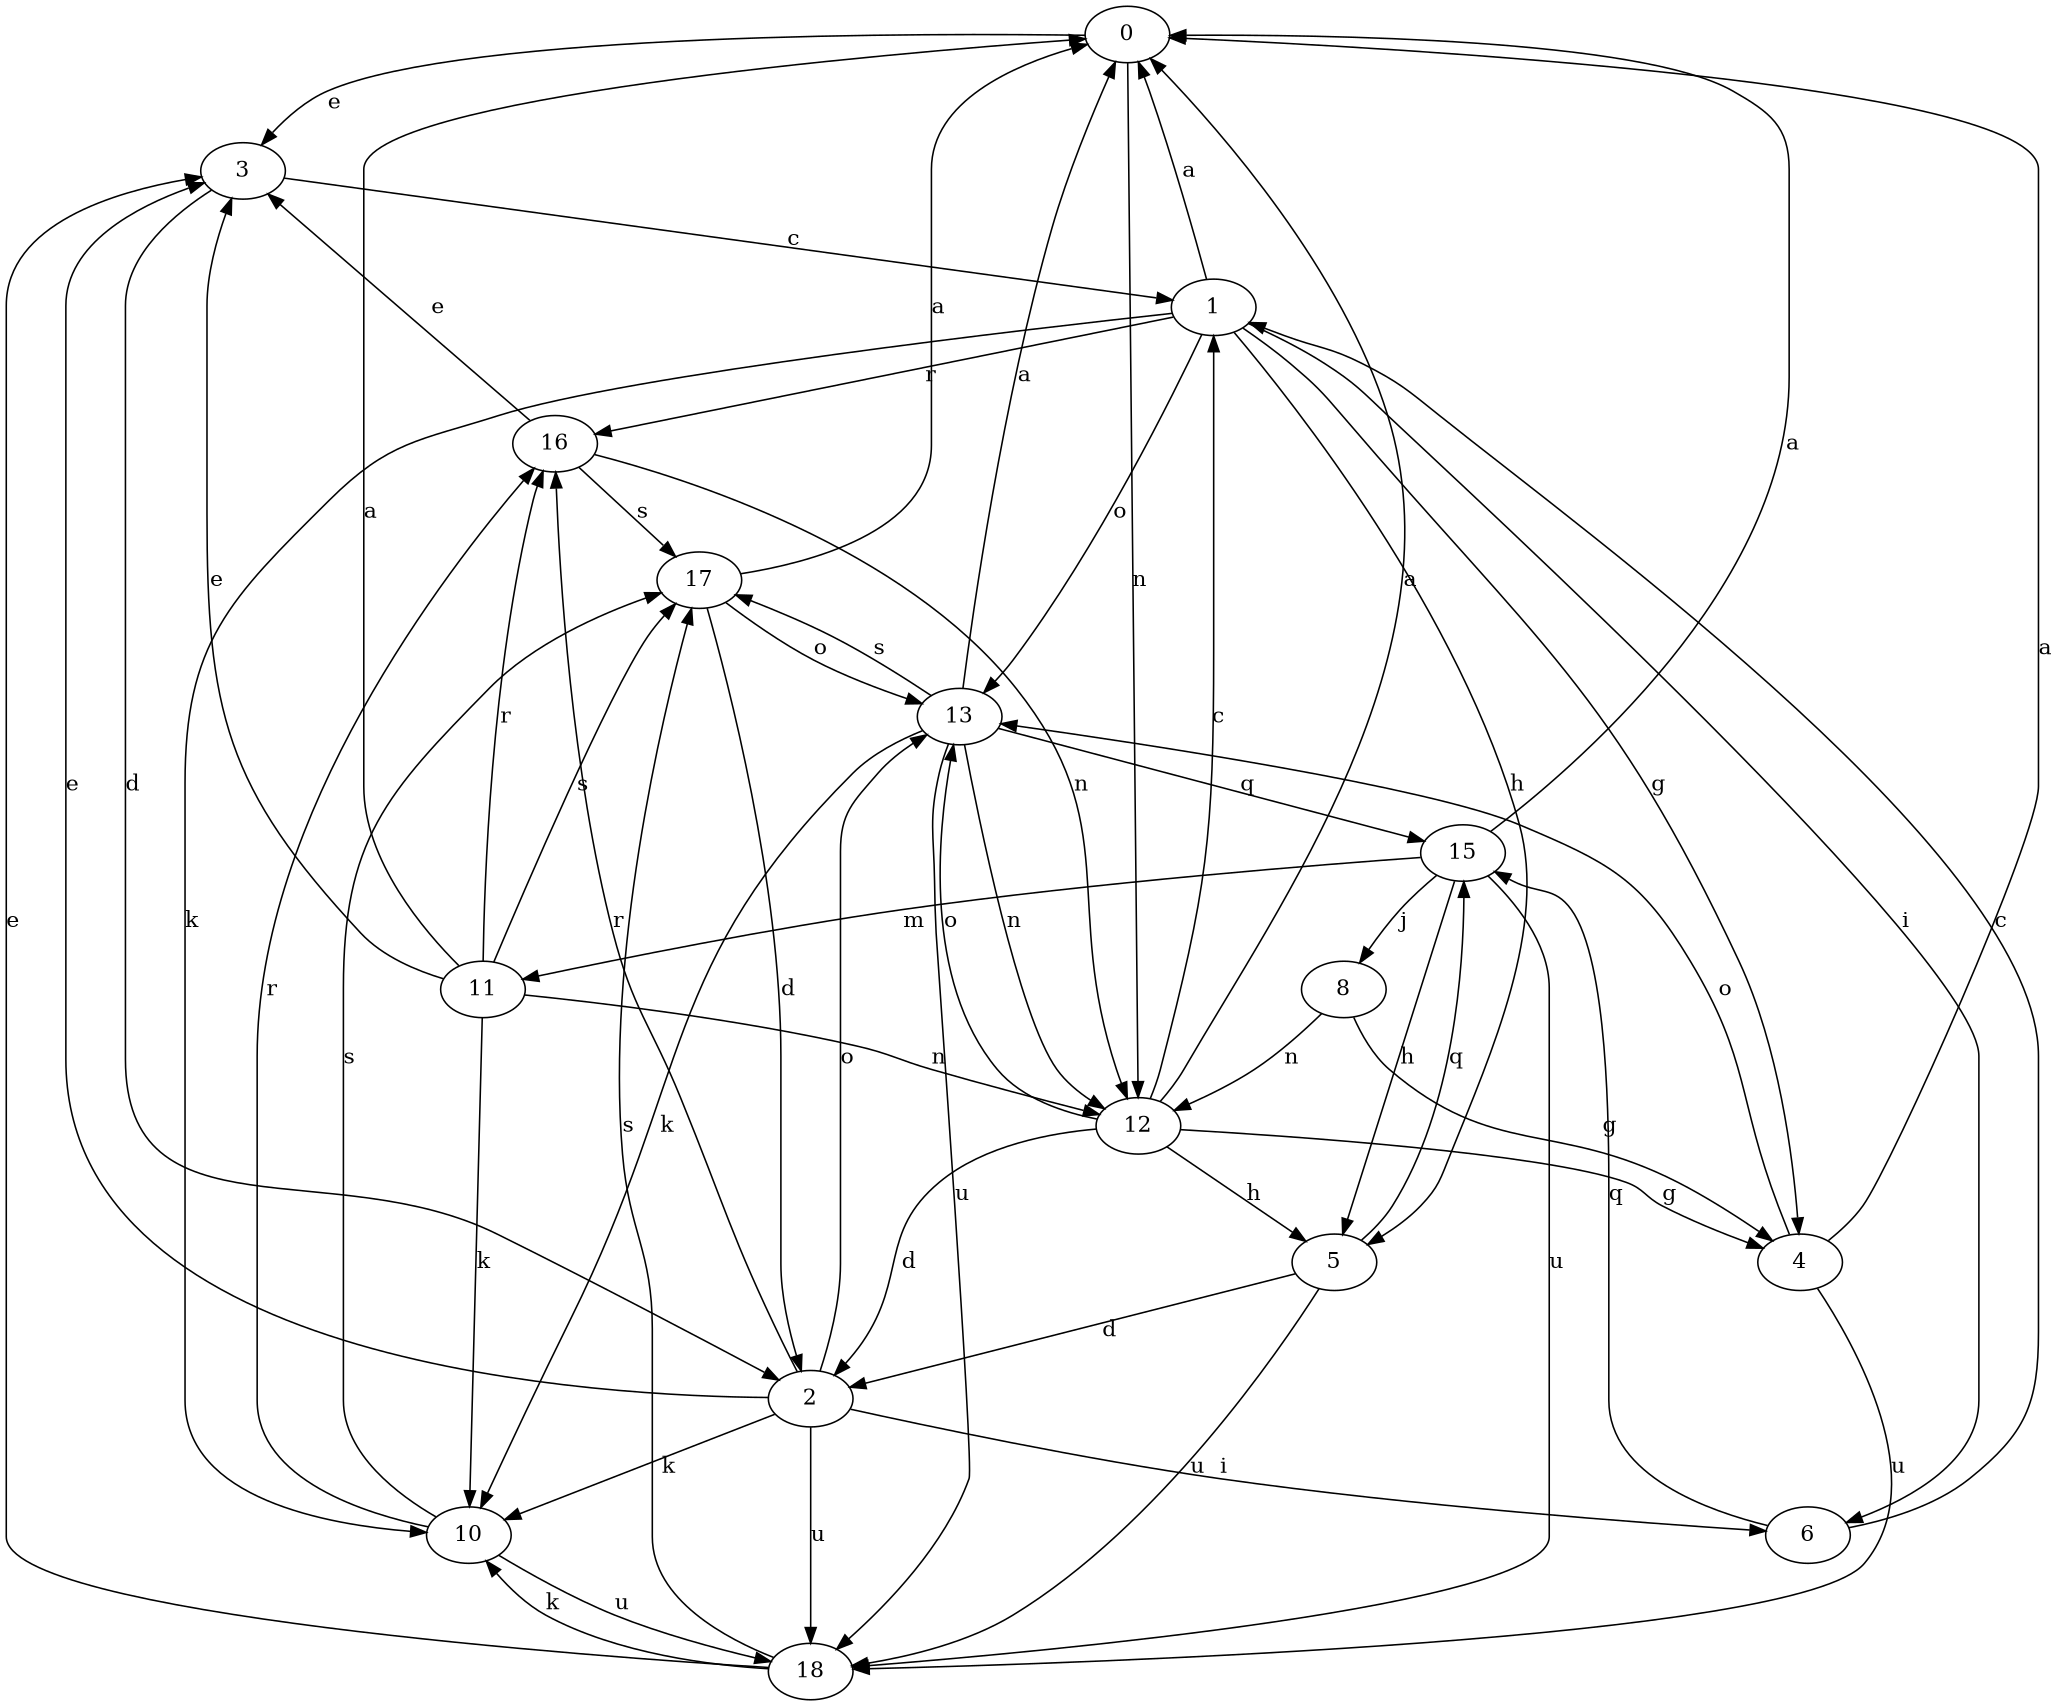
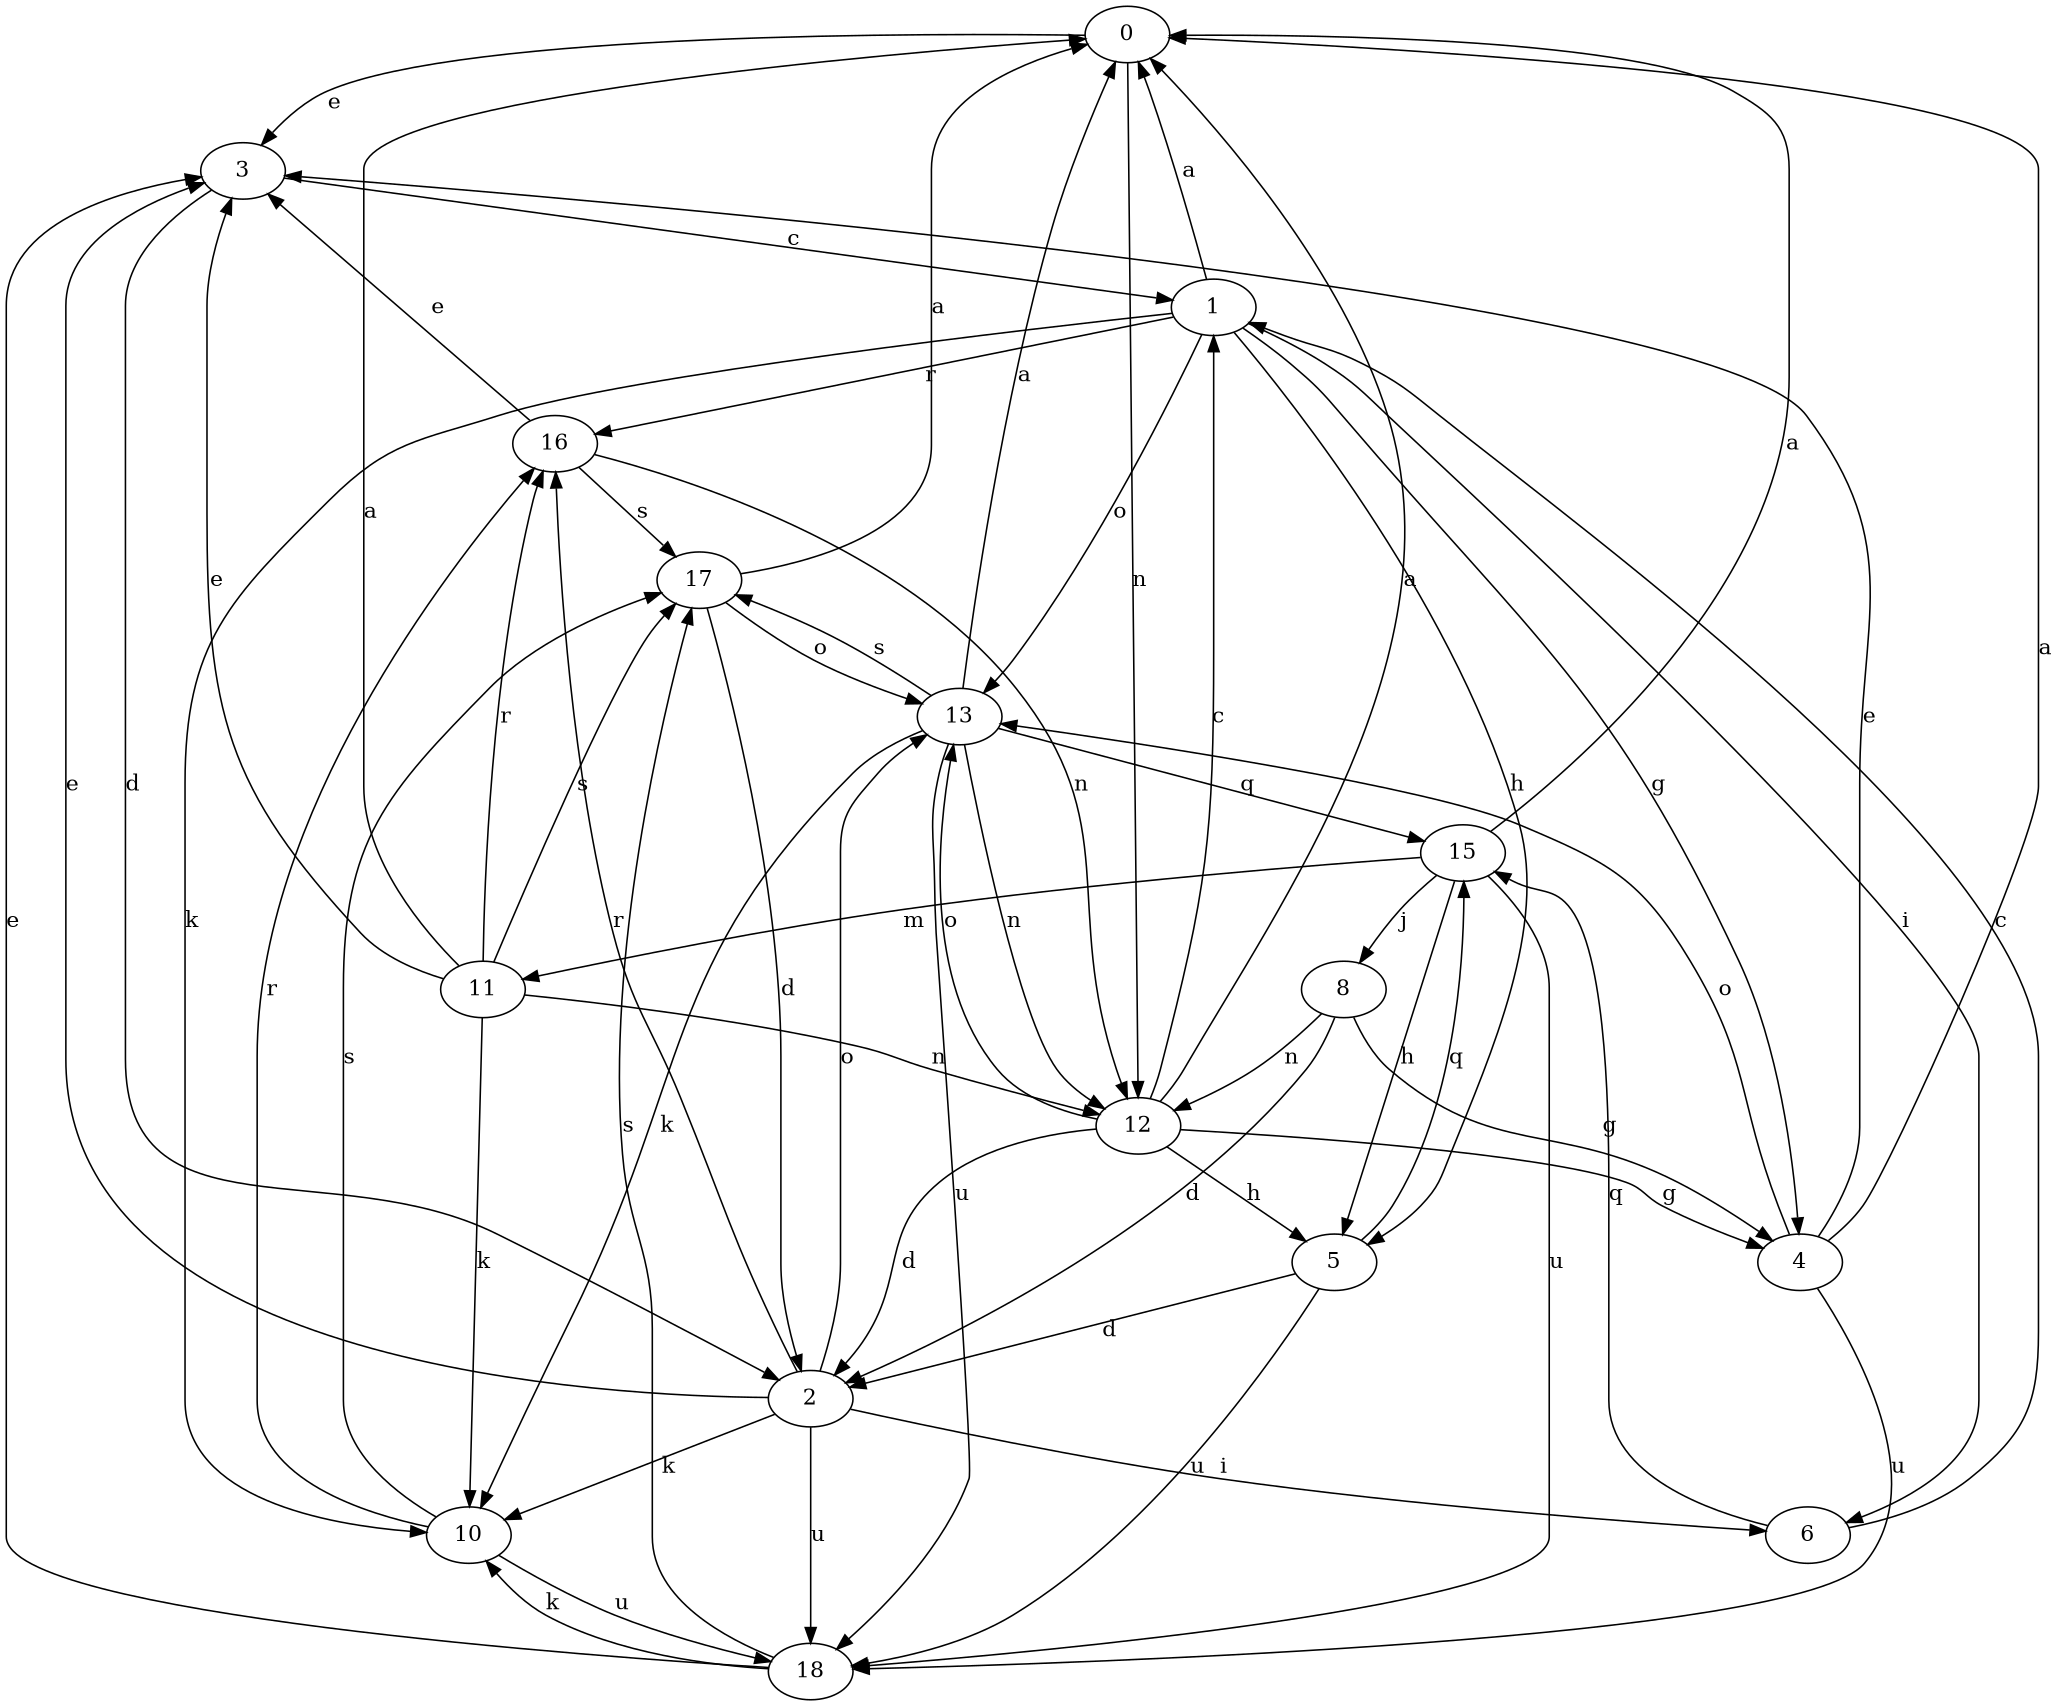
none -> (1482, 313)
none -> (1125, 1230)
